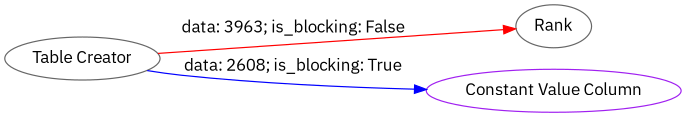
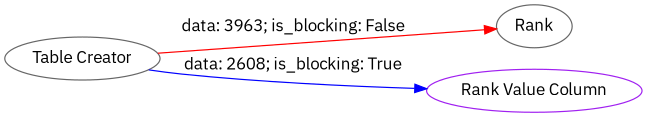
(554, 91) -> (534, 91)
